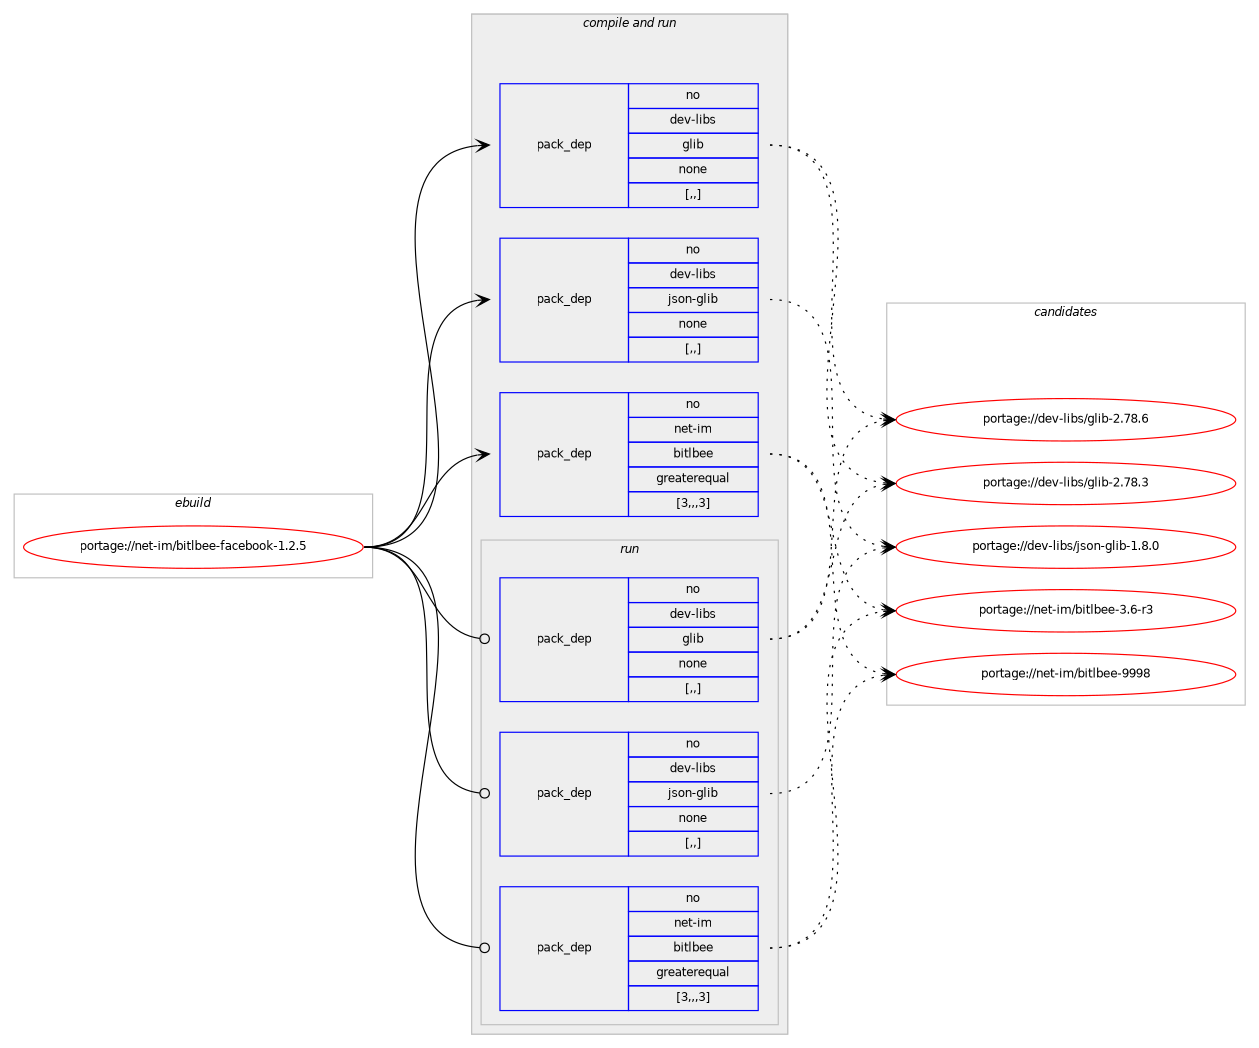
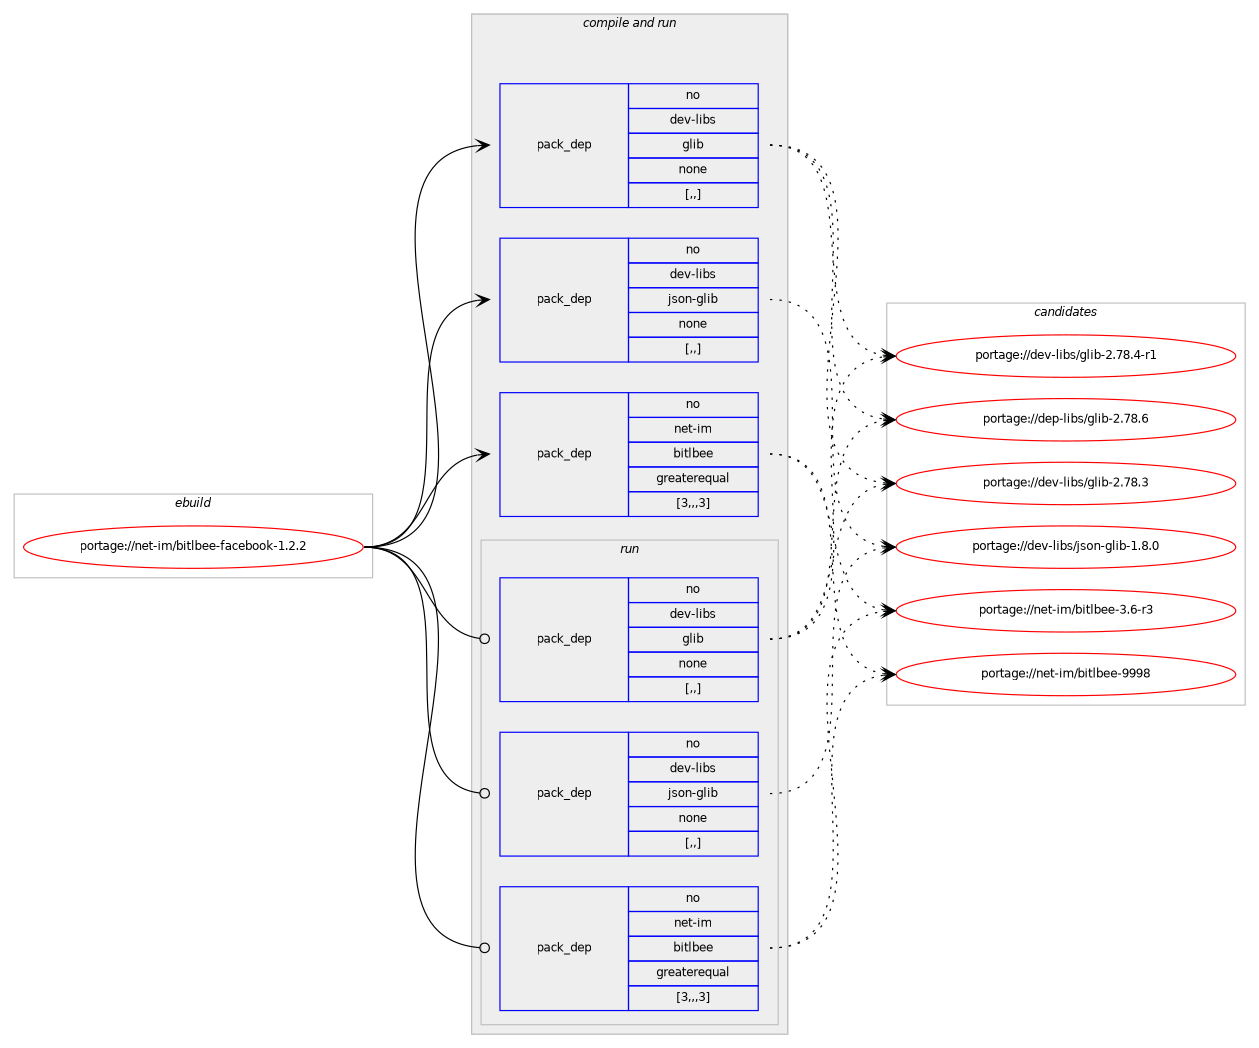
none -> (1066, 356)
(1066, 420) -> (1066, 420)
(193, 547) -> (193, 547)
